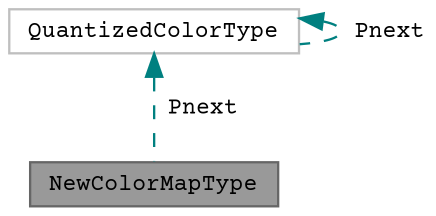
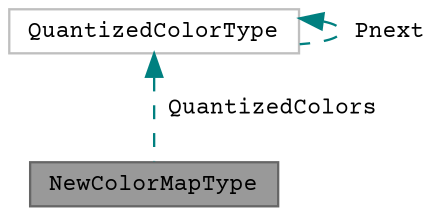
(197, 108) -> (267, 108)
